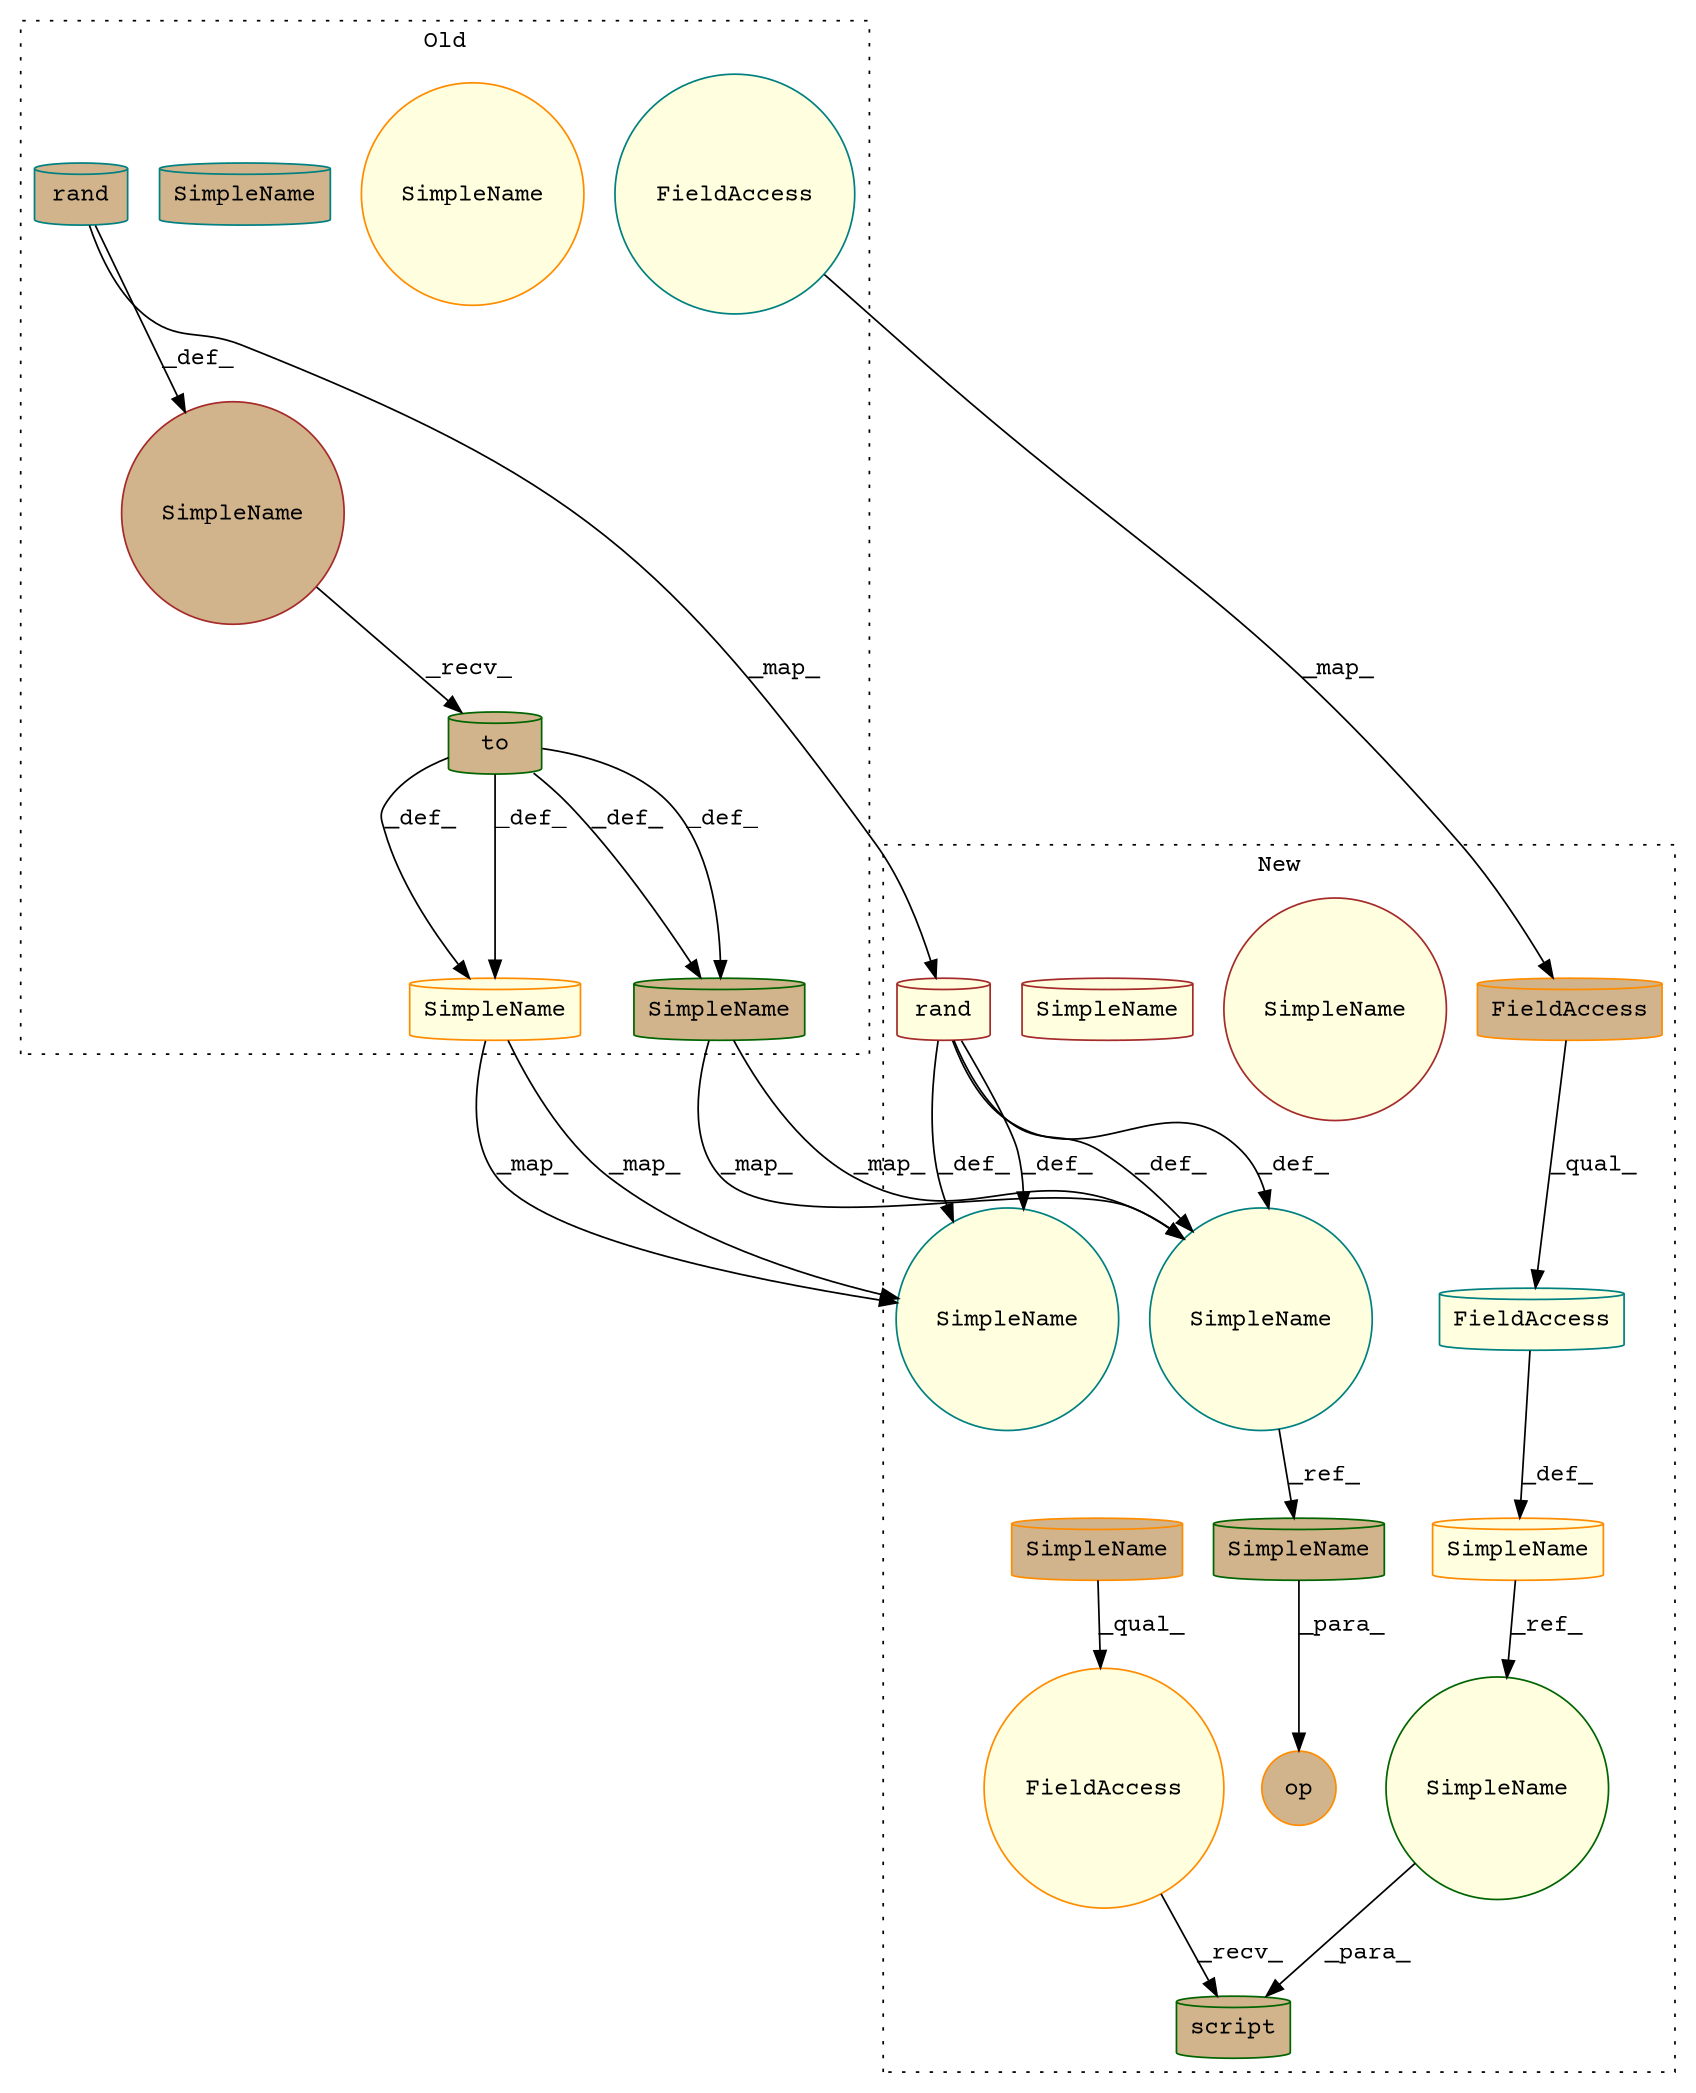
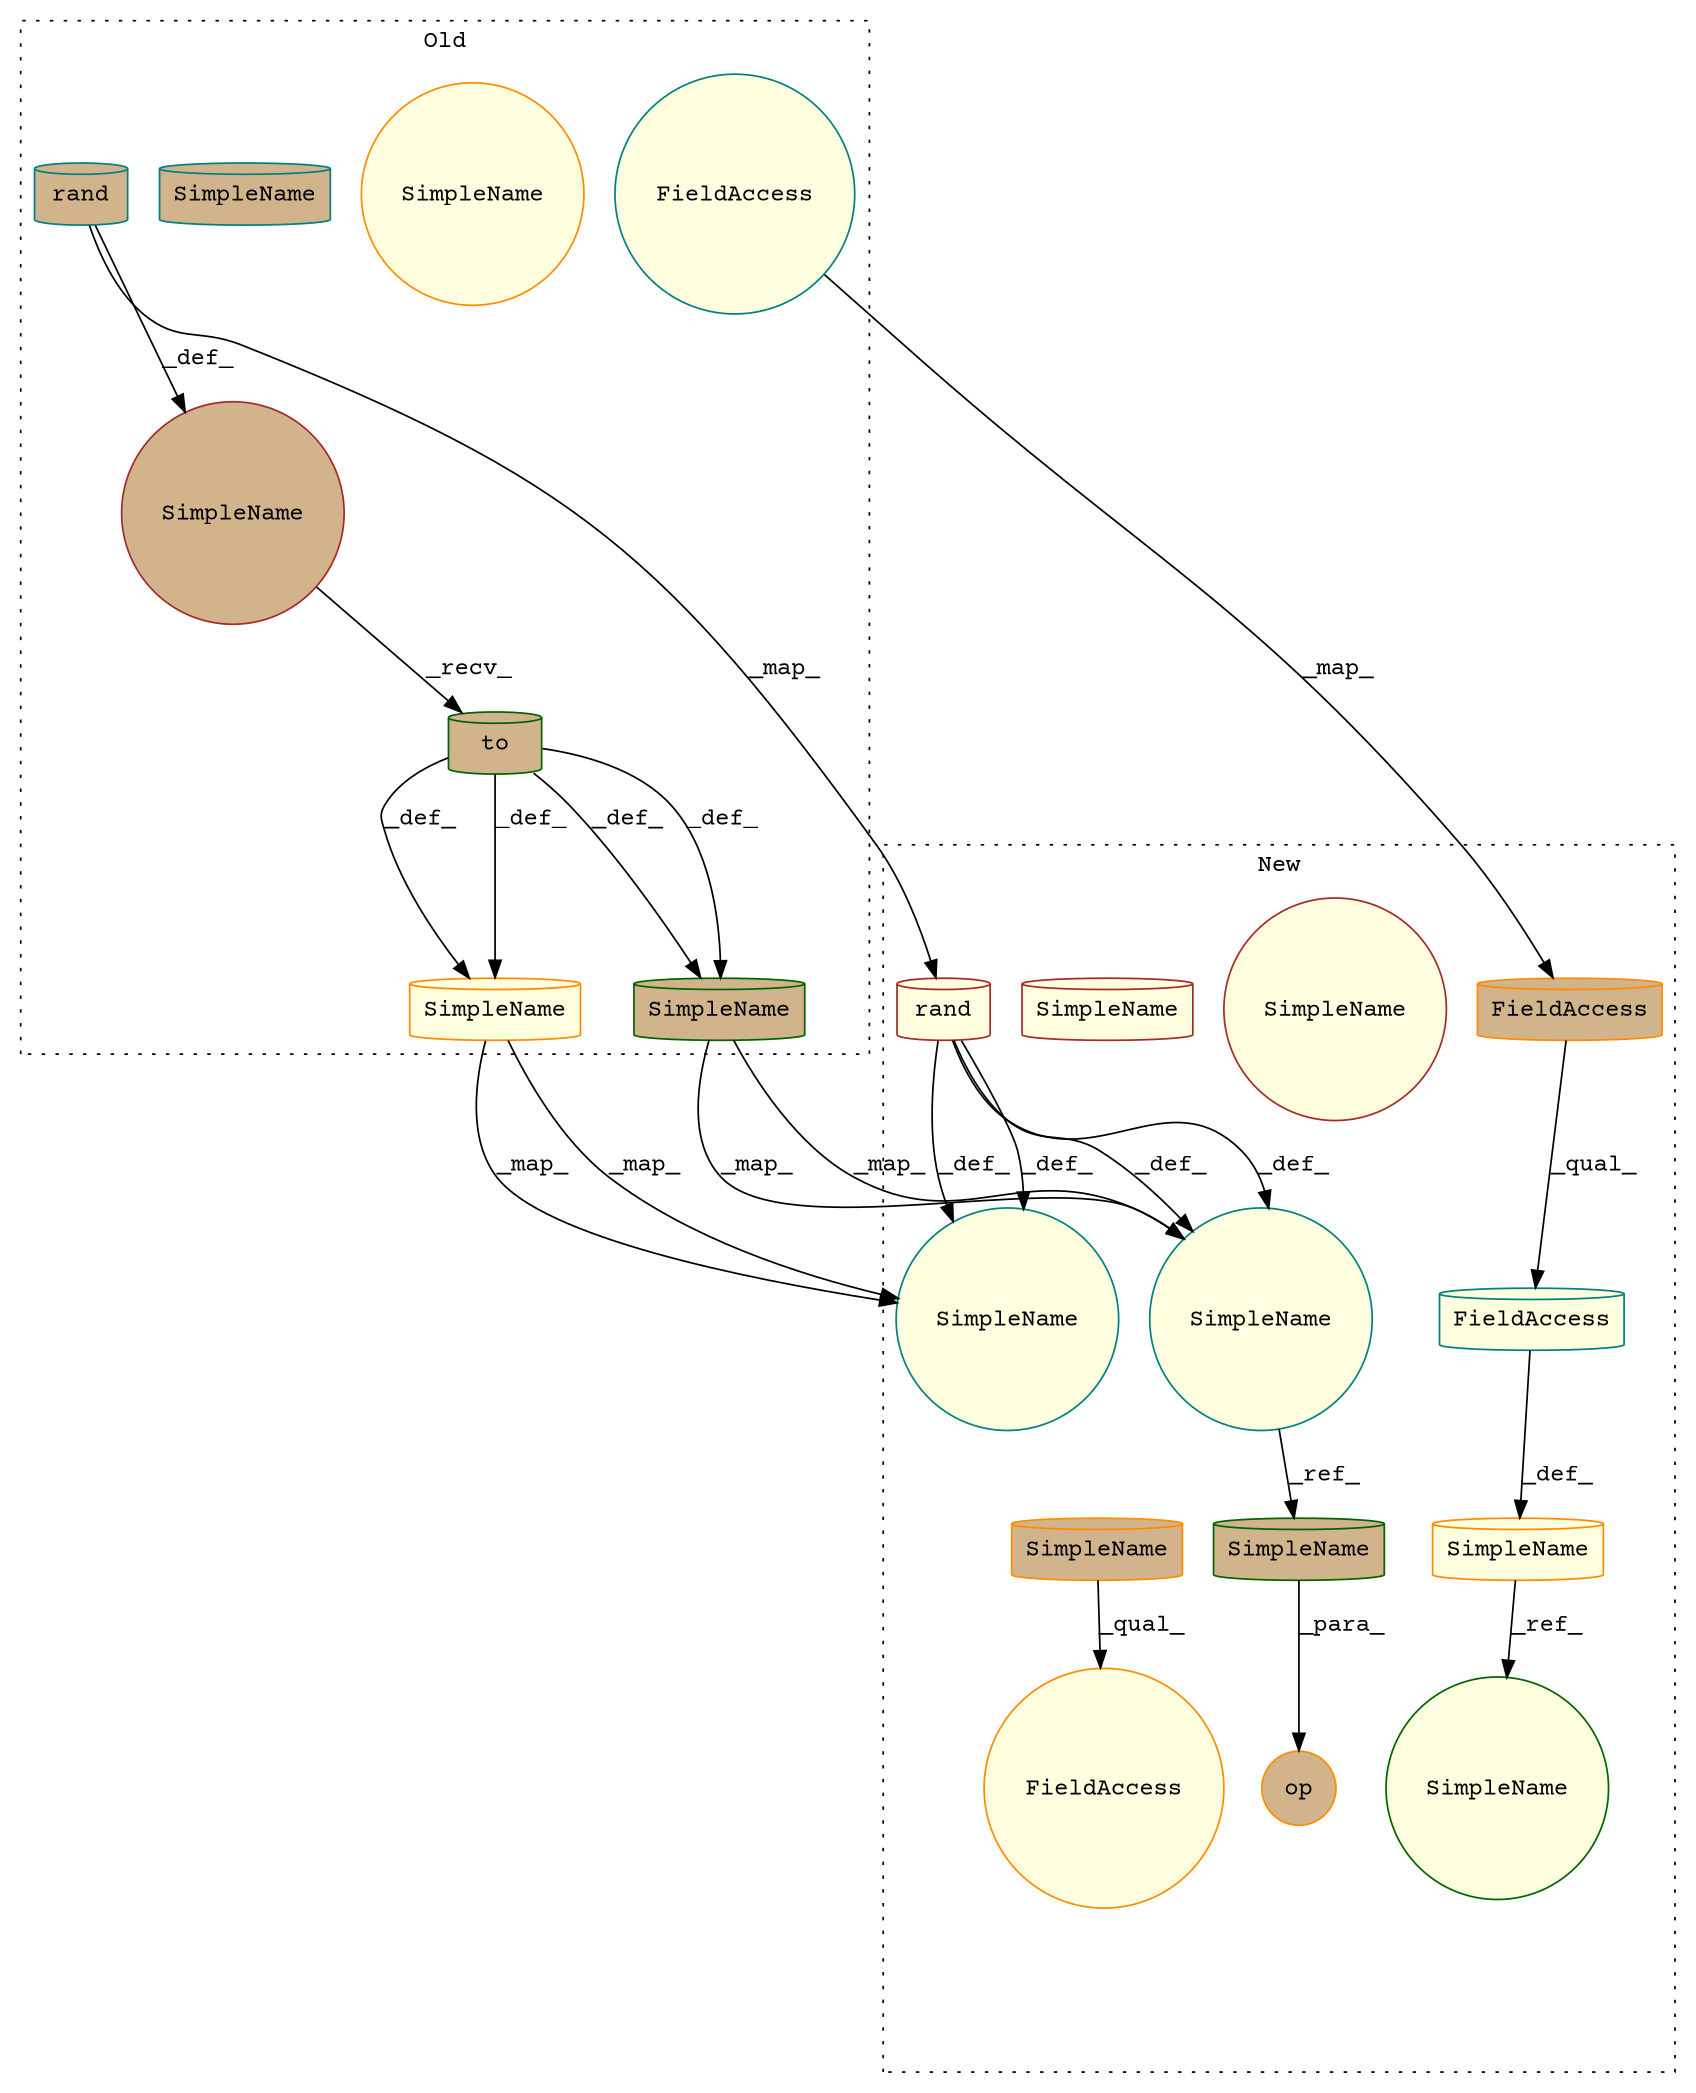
(1233, 2027) -> none
